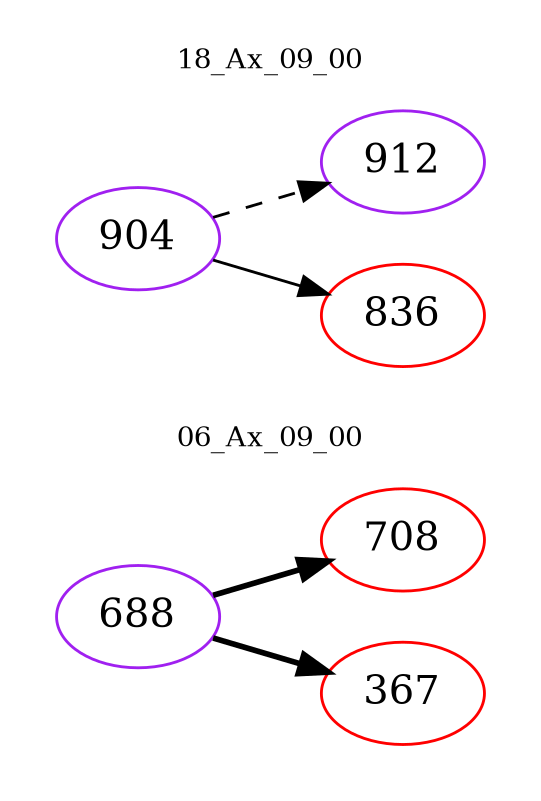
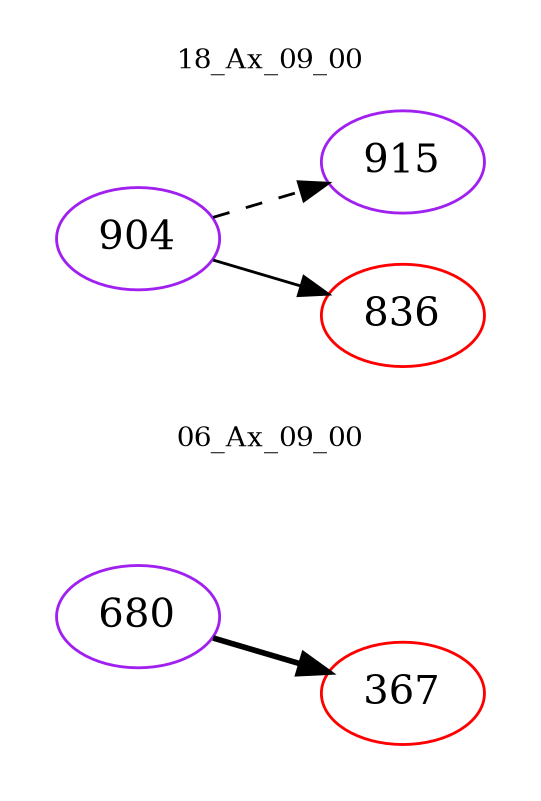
(403, 162) -> (403, 162)
(403, 540) -> none
(138, 617) -> (138, 617)
